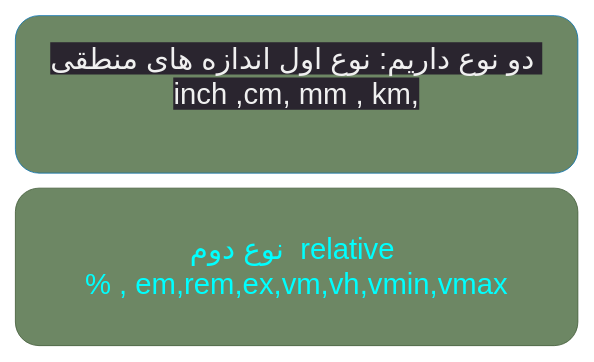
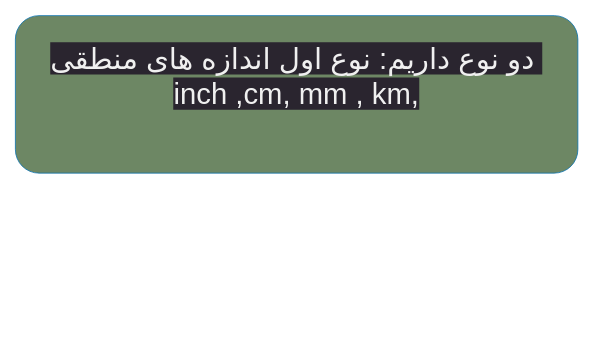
(297, 267) -> none
